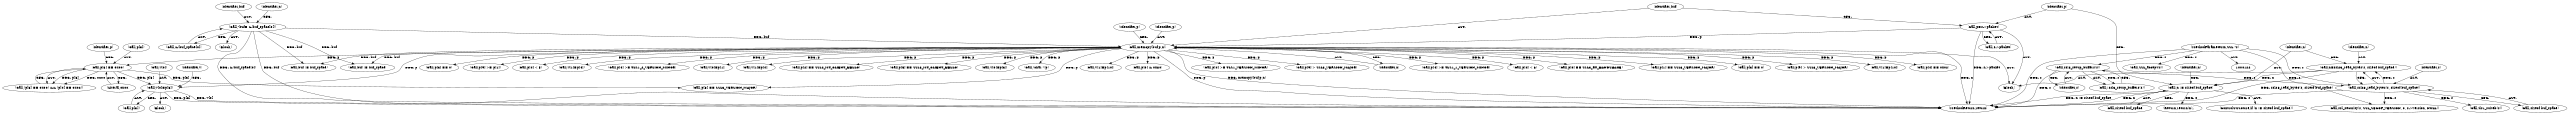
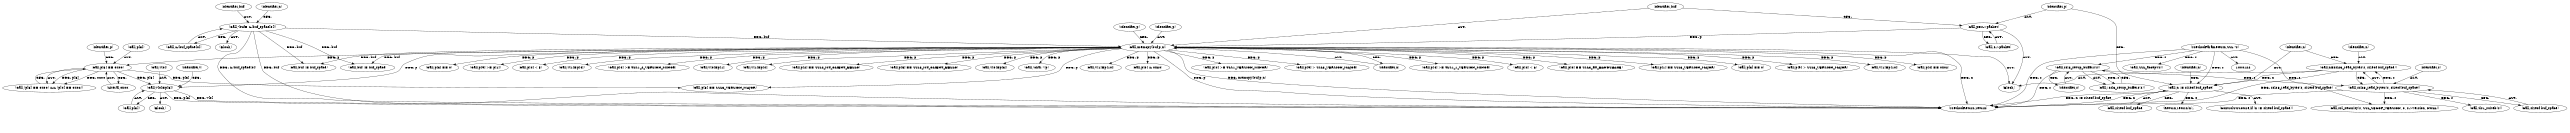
(1974, 66) -> none
(2289, 68) -> (2210, 69)
